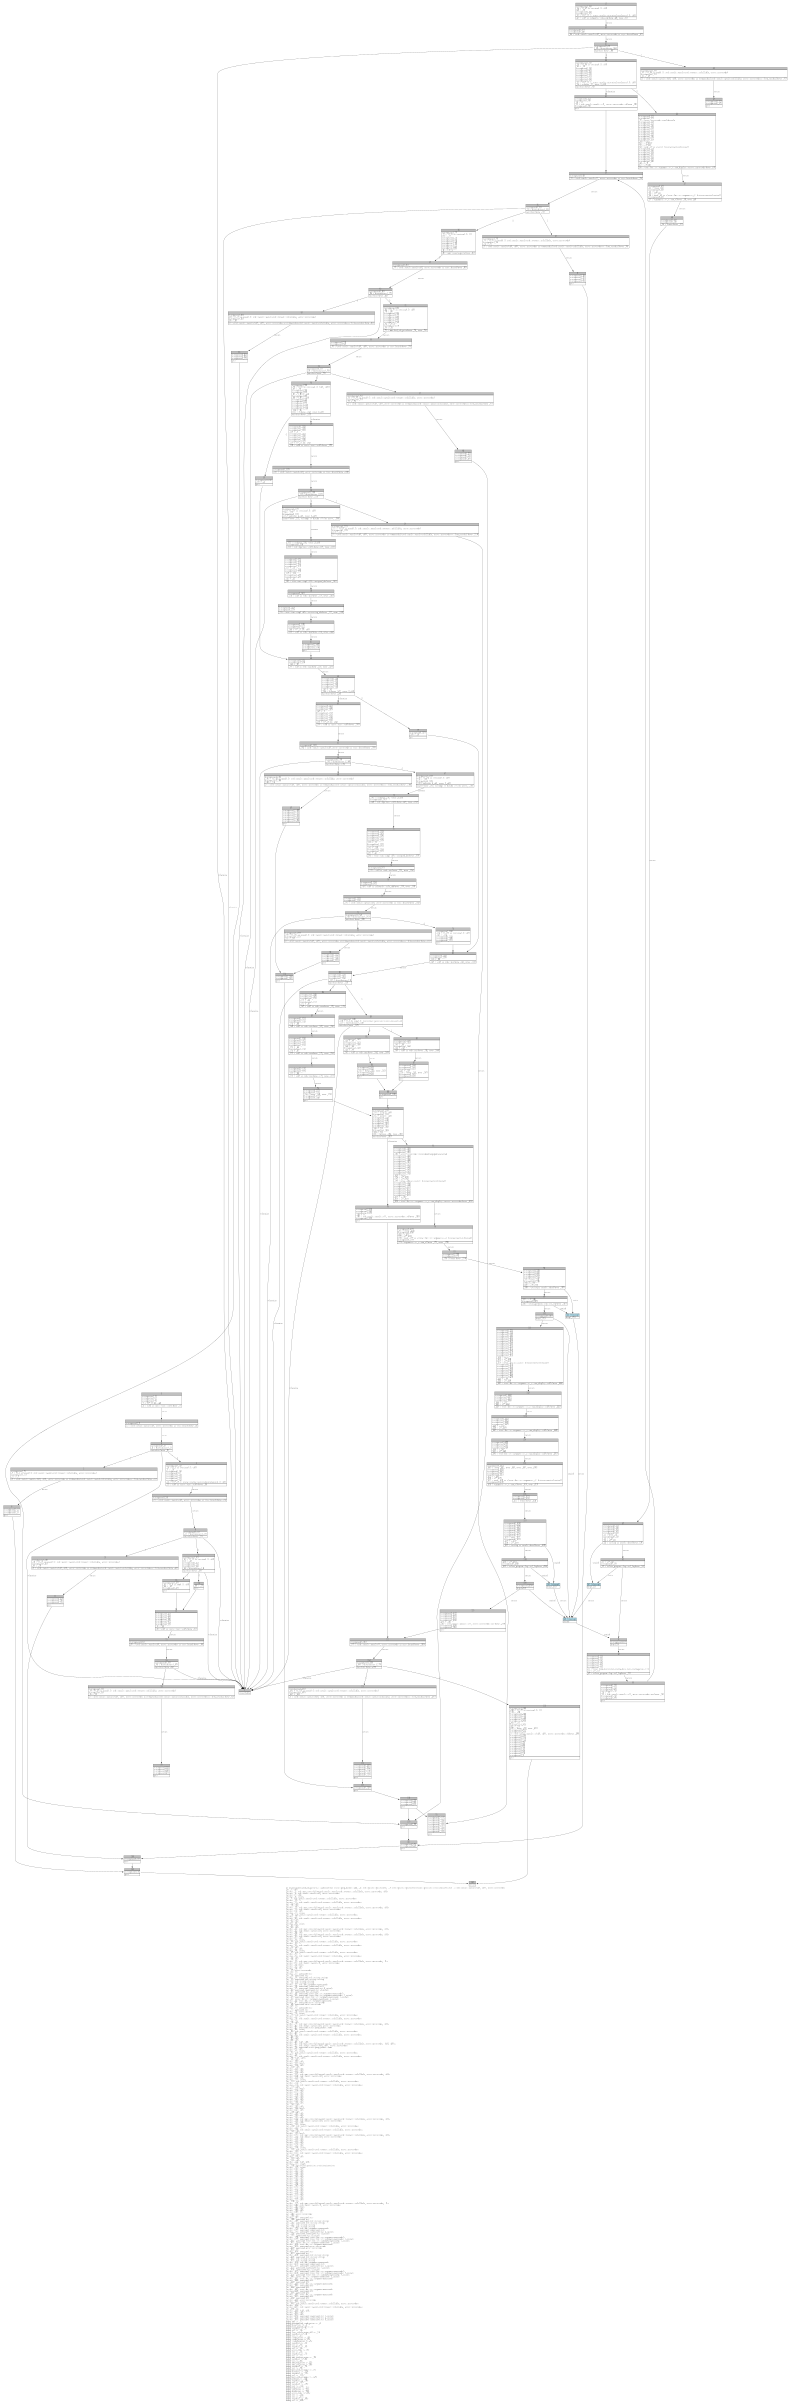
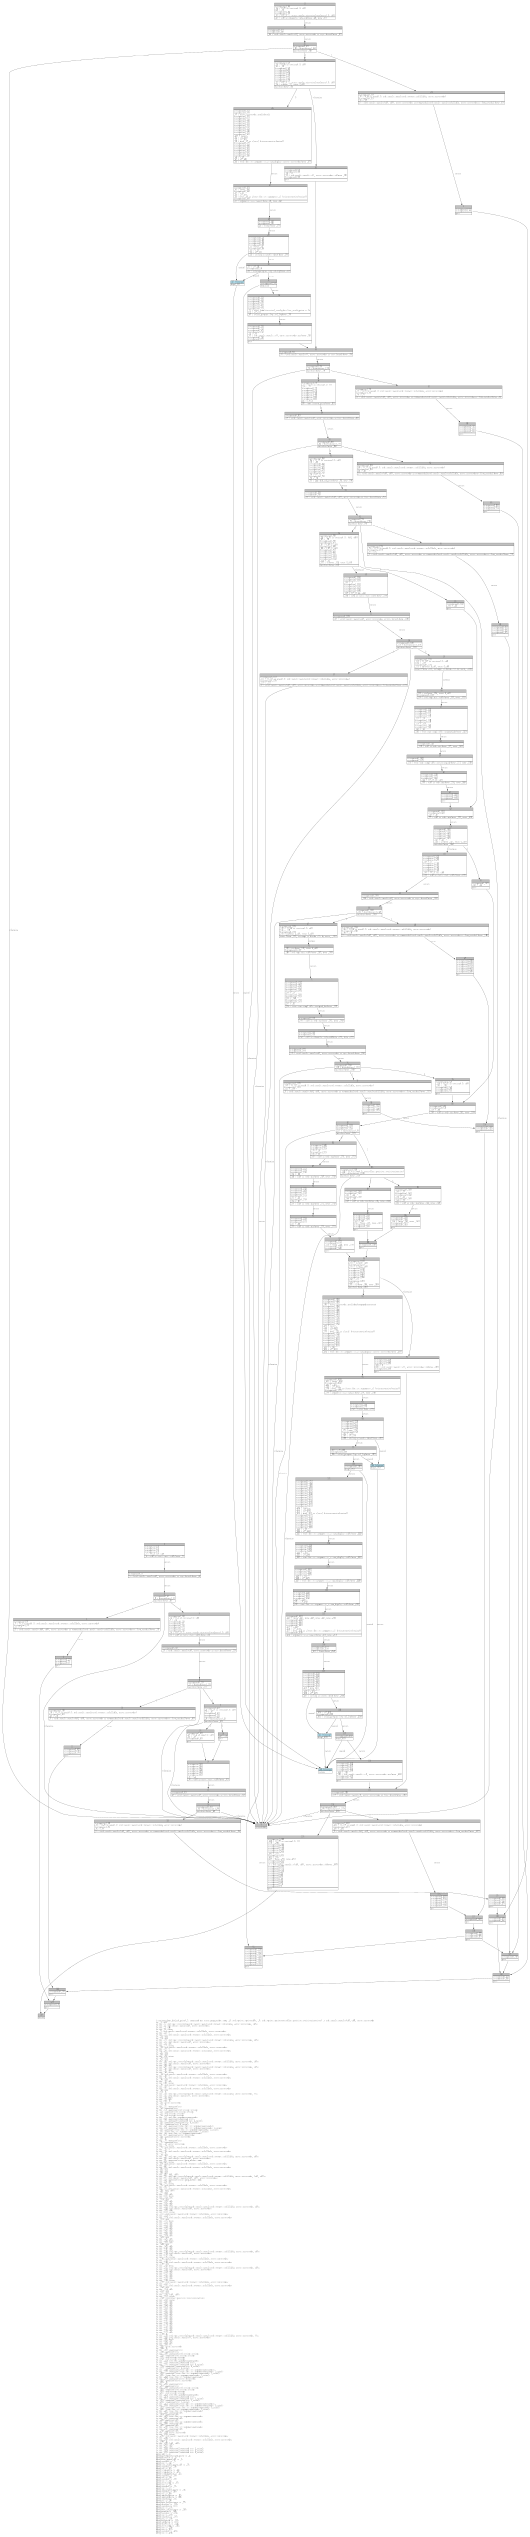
(592, 1630) -> (243, 1040)
none -> (497, 1920)
